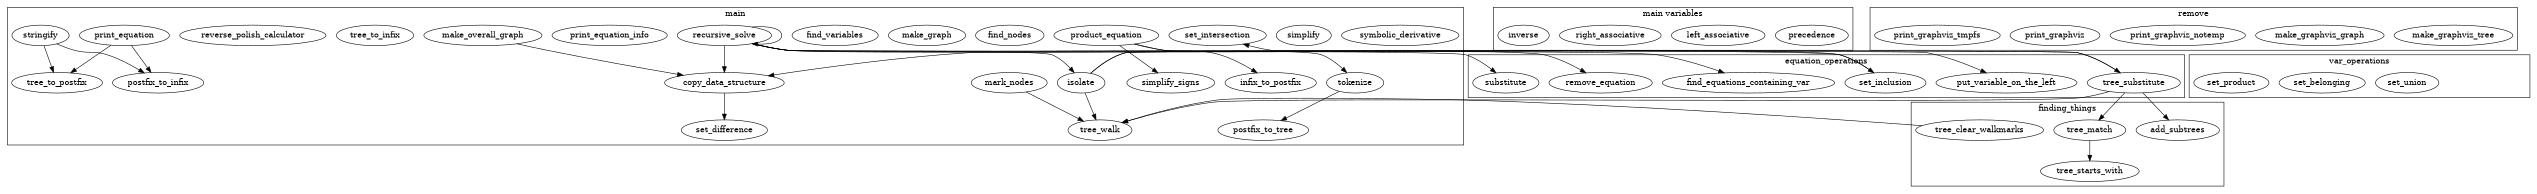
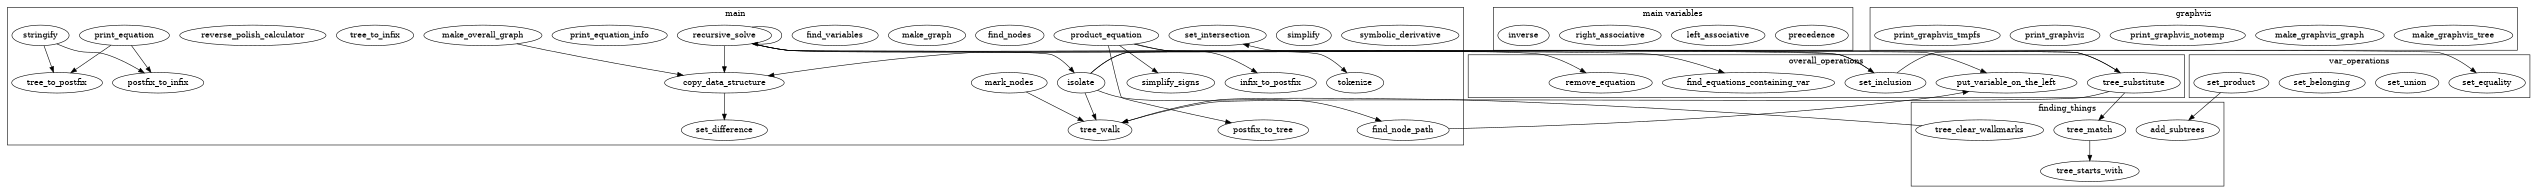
(2194, 14) -> (2194, 14)
(1826, 61) -> (1826, 61)
(1506, 83) -> none
none -> (2487, 83)
(1313, 105) -> (1147, 104)
(2155, 106) -> (2205, 106)
none -> (1403, 130)
